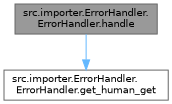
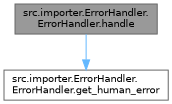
(86, 85) -> (86, 85)
